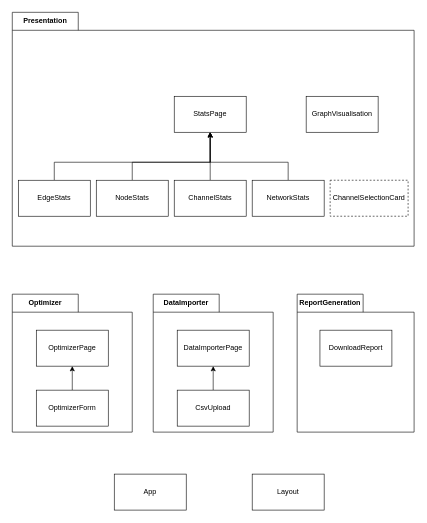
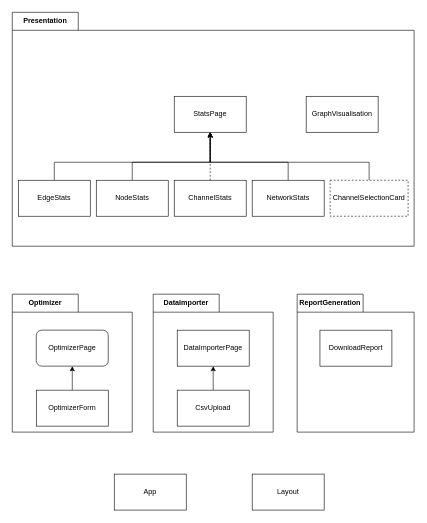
none -> (339, 162)
(210, 172) -> (210, 172)
(72, 348) -> (72, 348)
